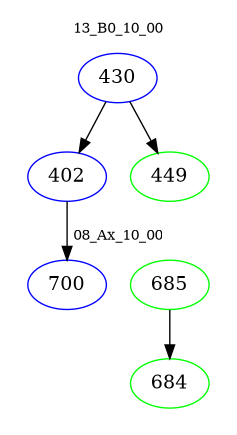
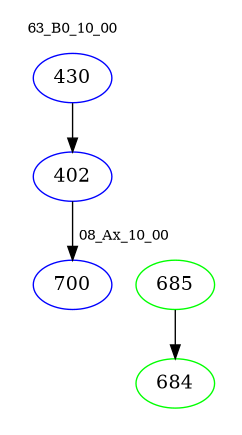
(118, 29) -> (73, 29)
(170, 177) -> none
